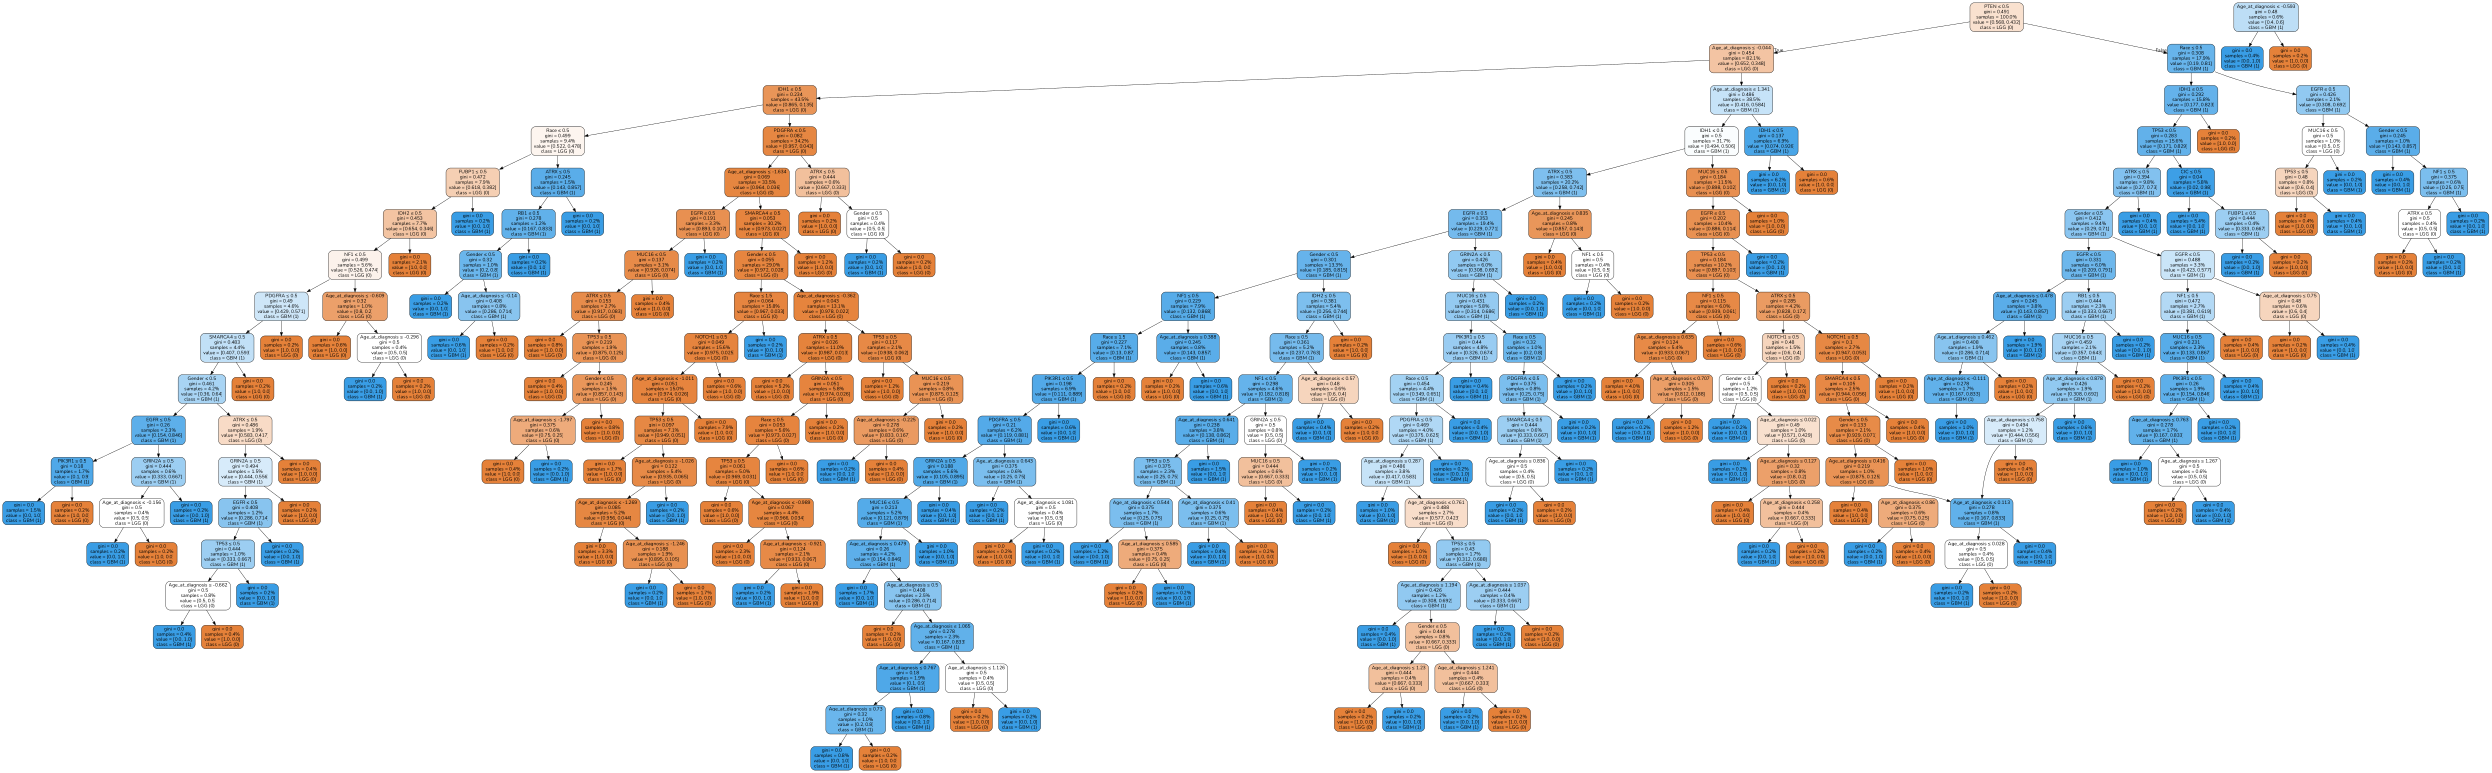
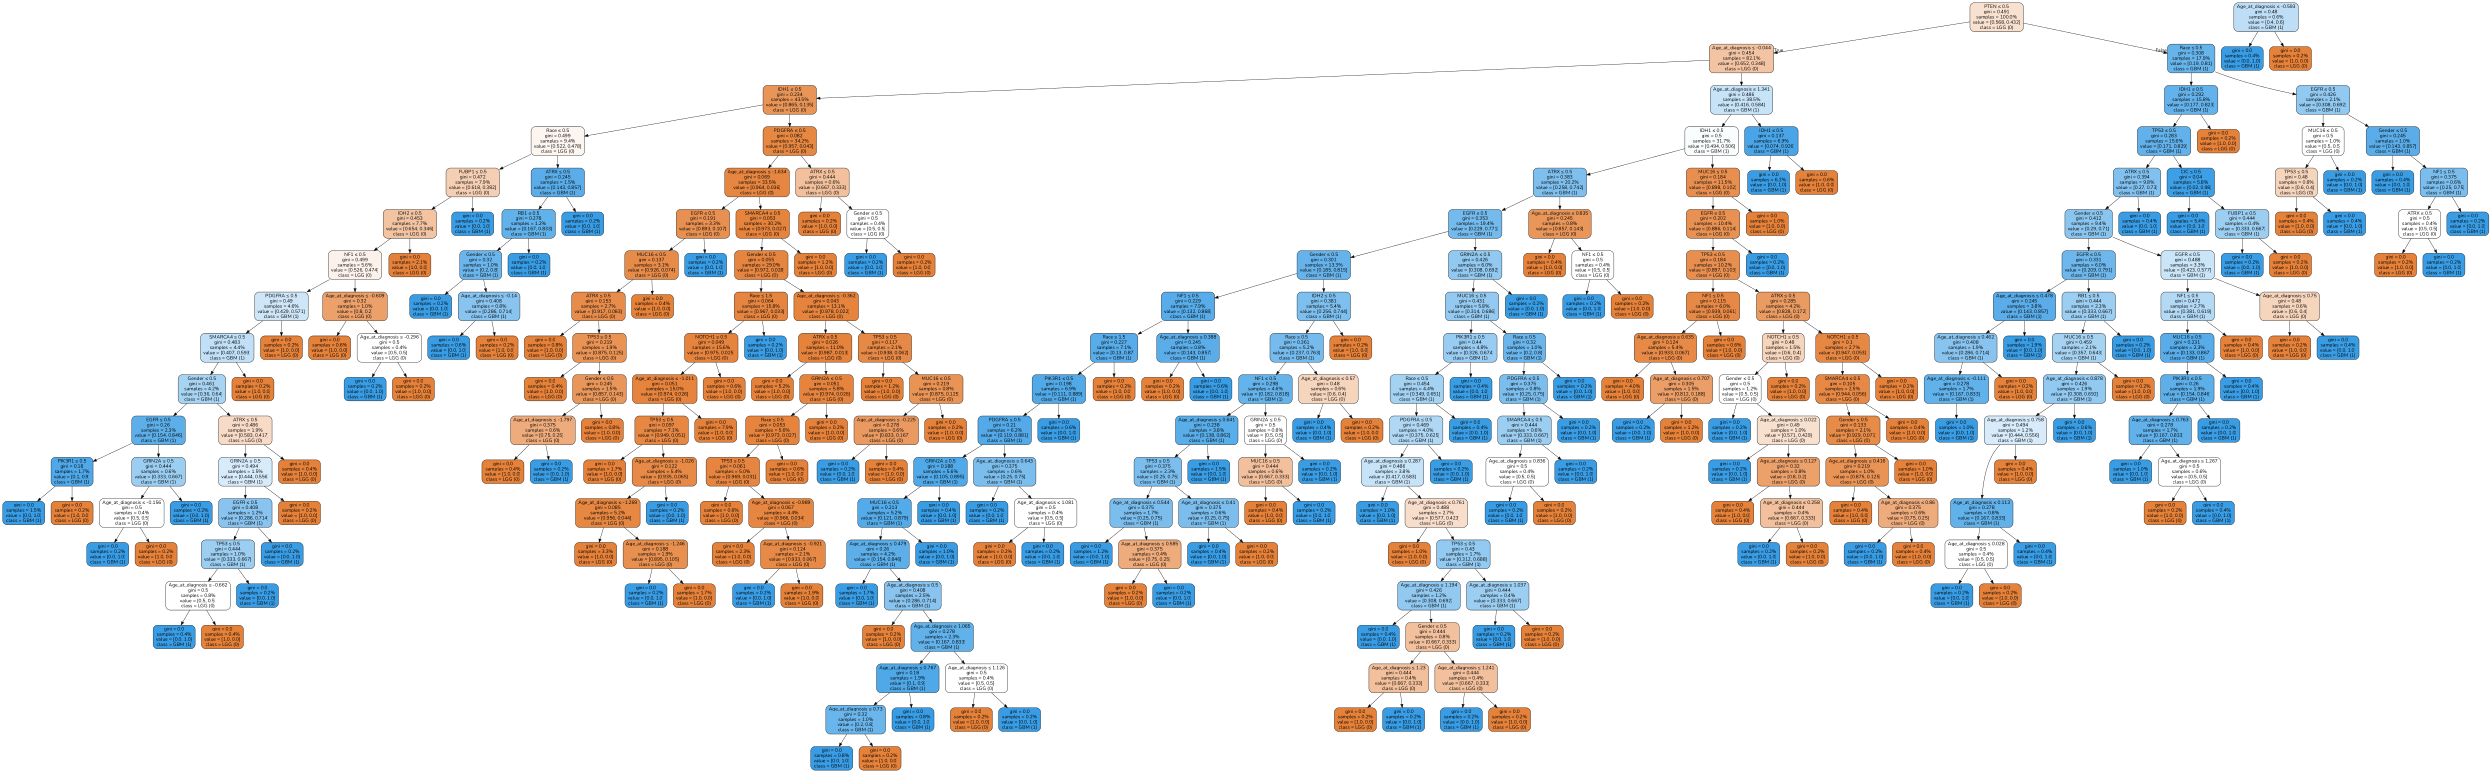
(1918, 493) -> (1881, 491)
